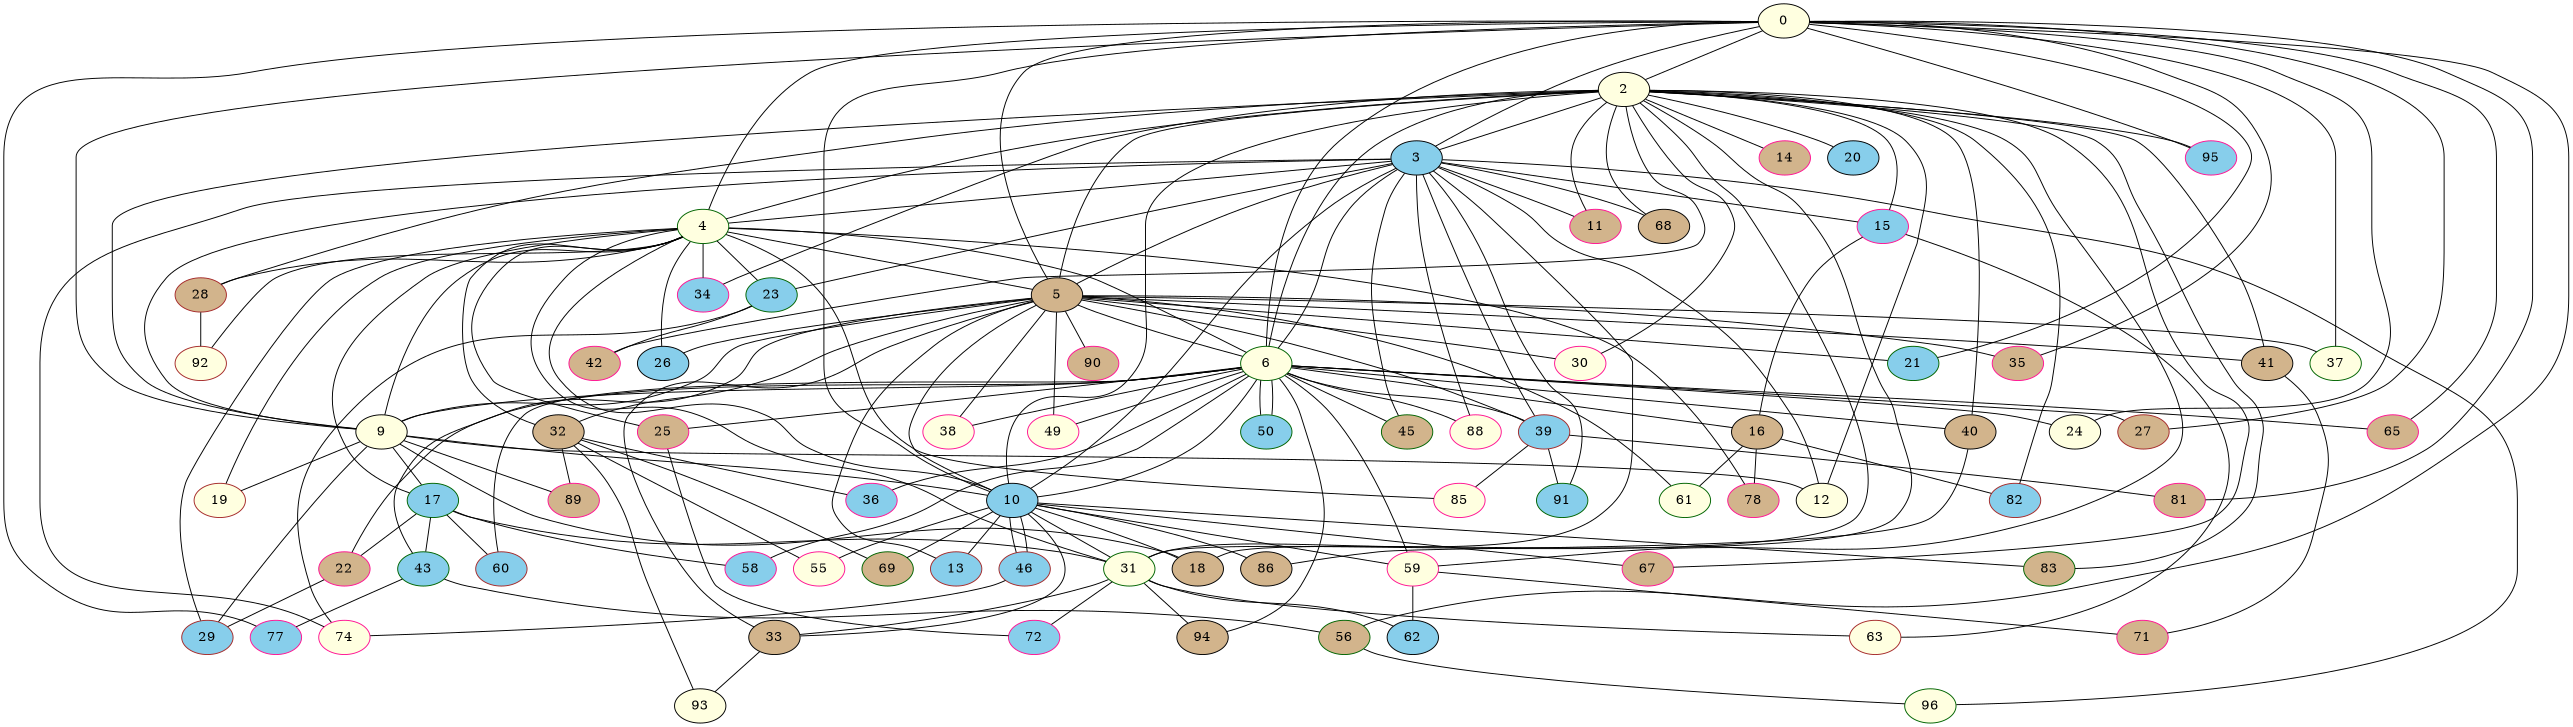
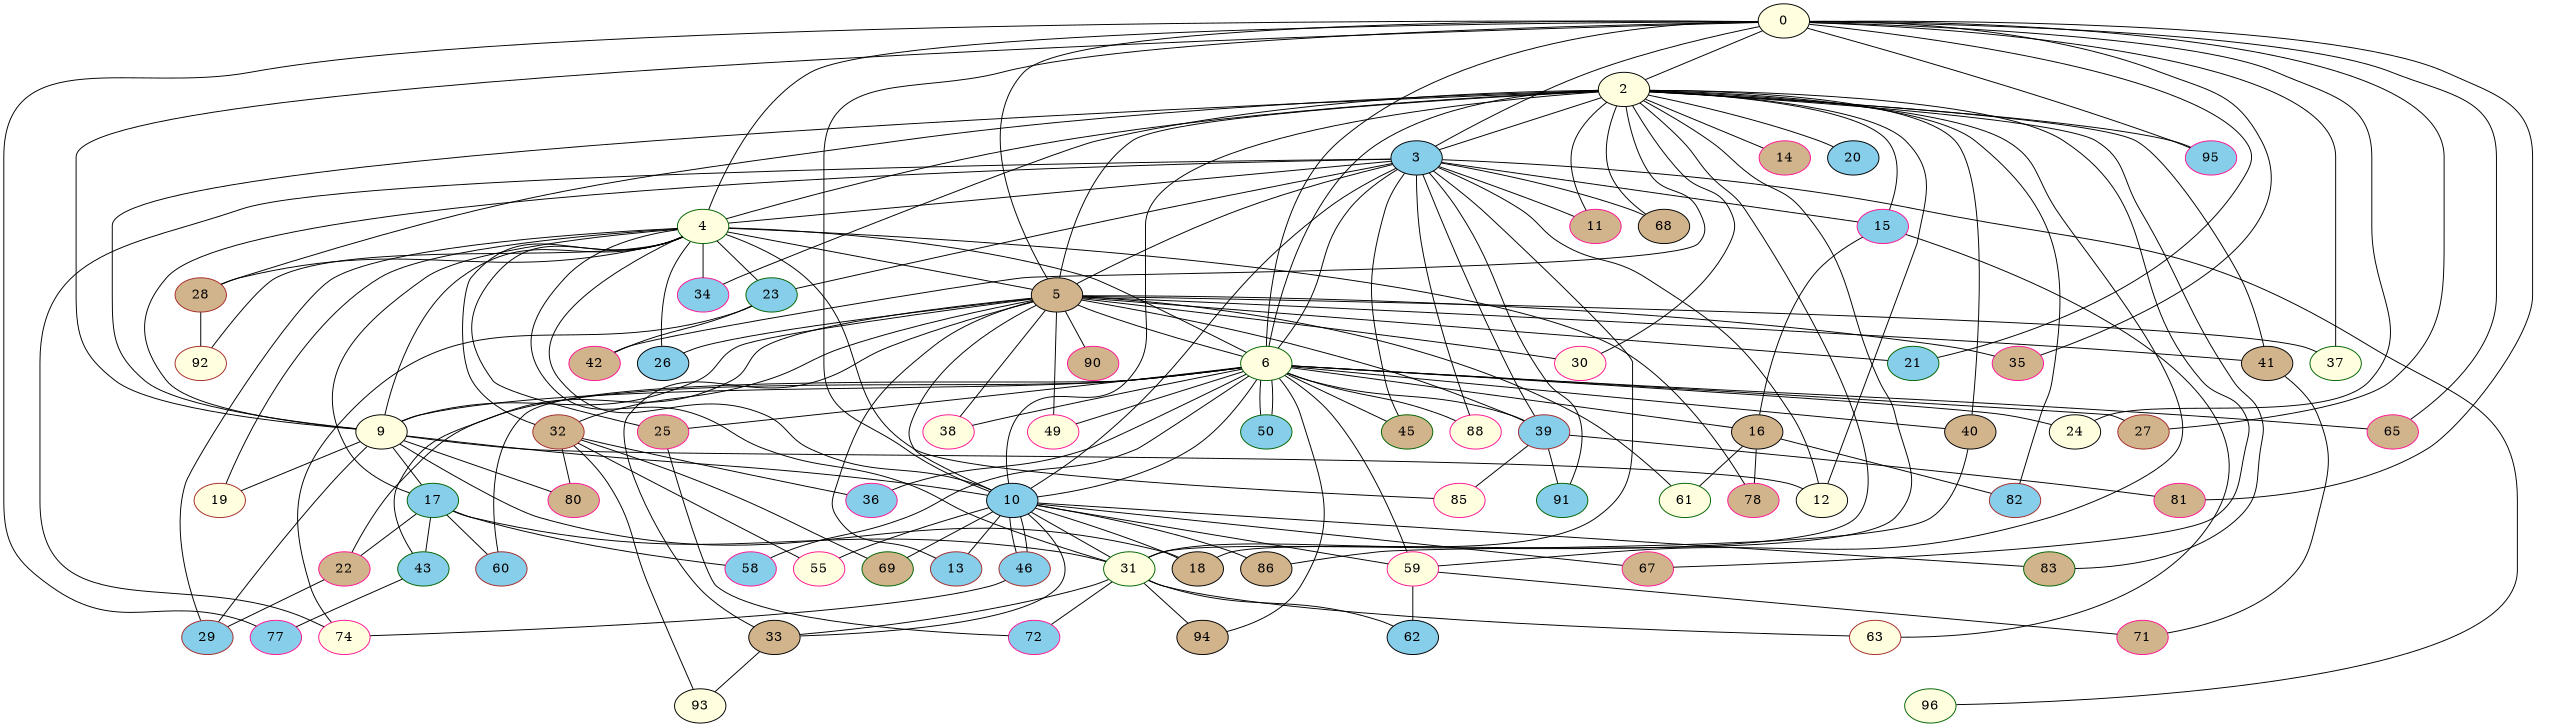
(558, 432) -> (558, 432)
(574, 500) -> (574, 500)
(1344, 637) -> none
